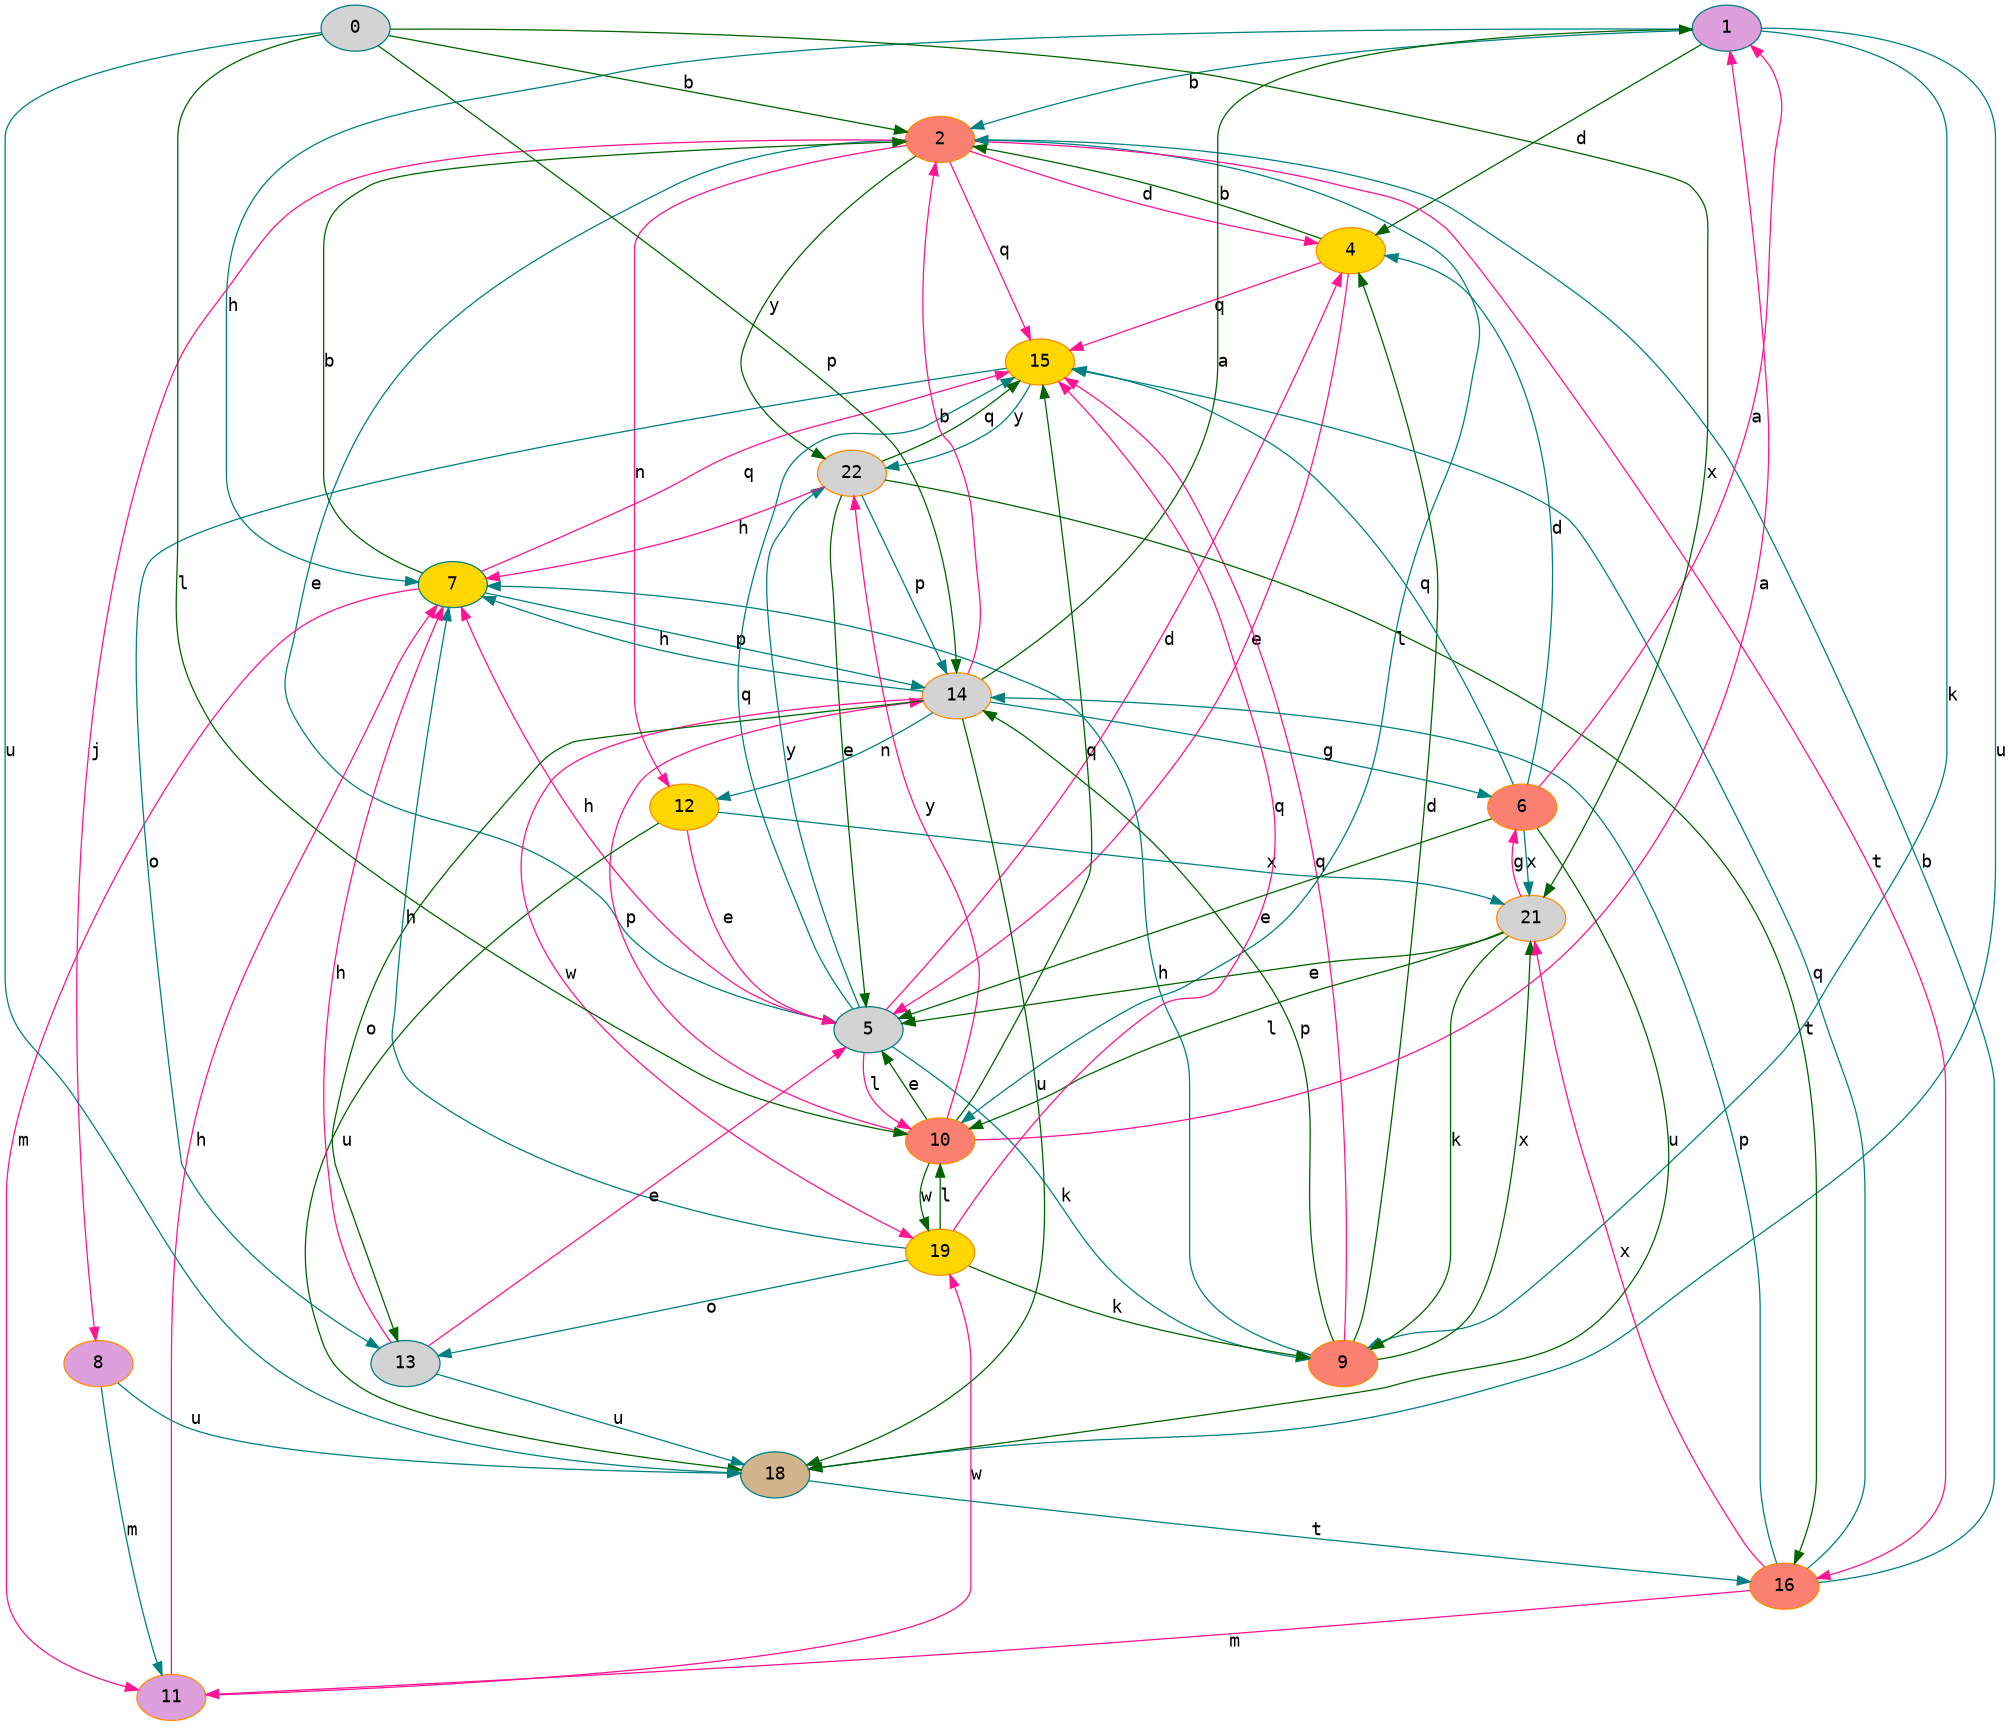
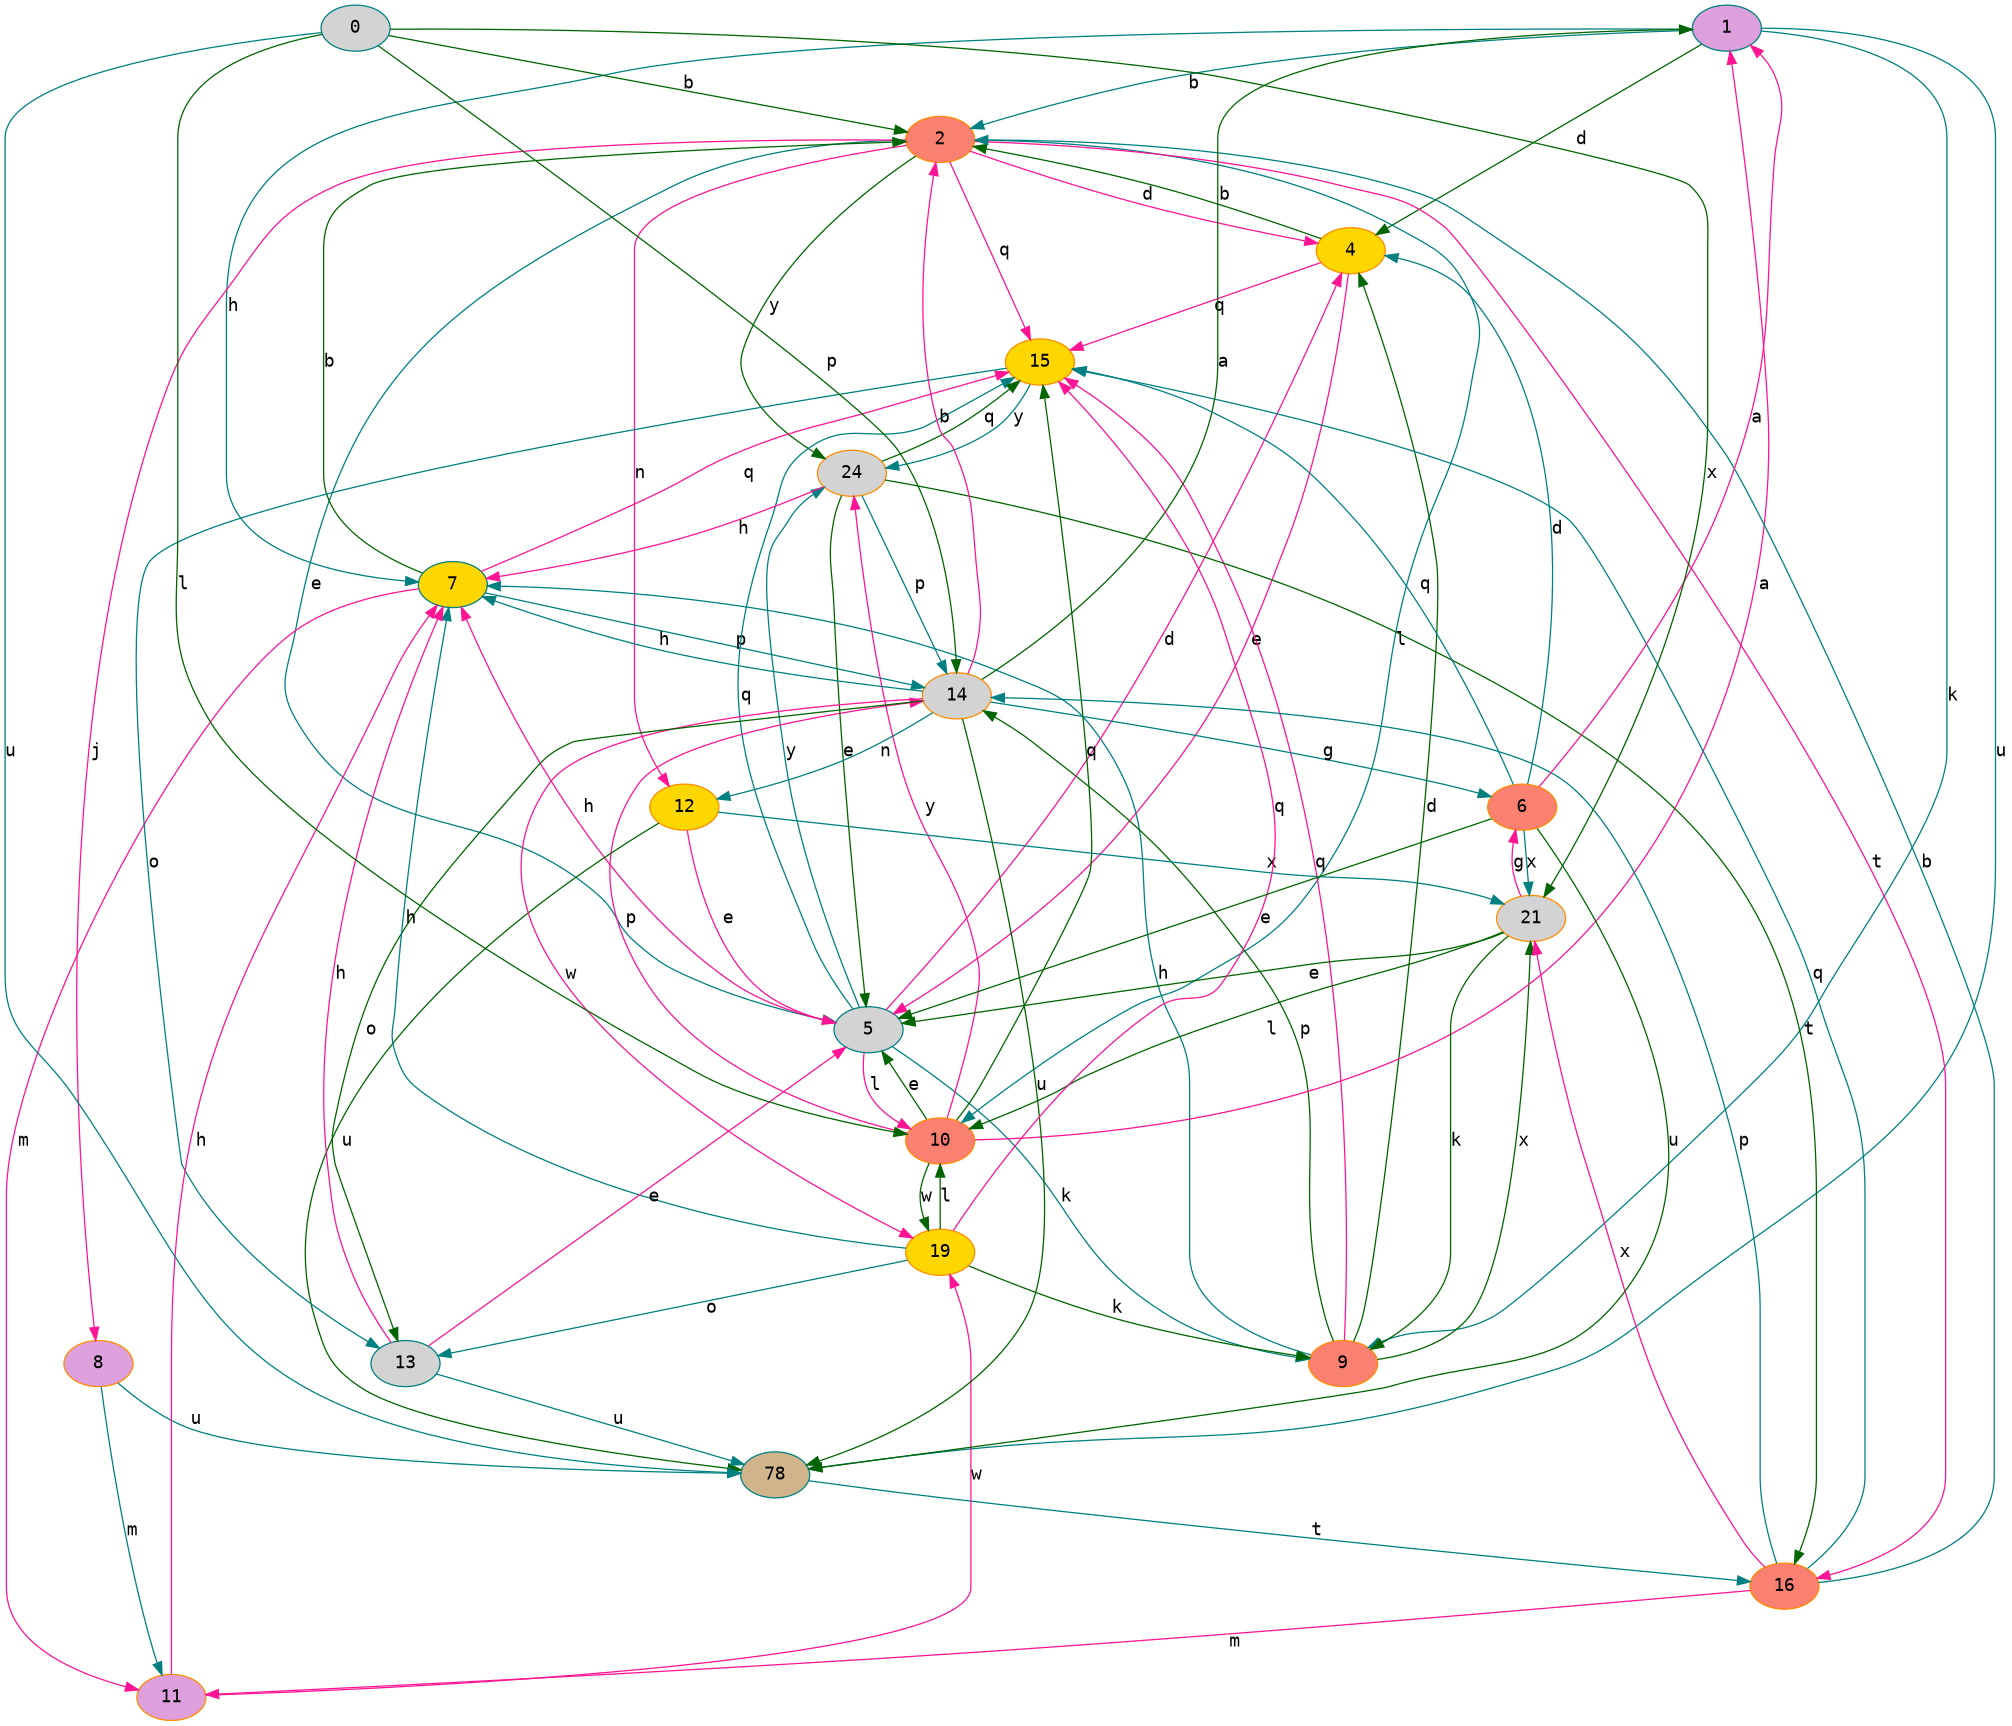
(852, 473) -> (852, 473)
(775, 1475) -> (775, 1475)
